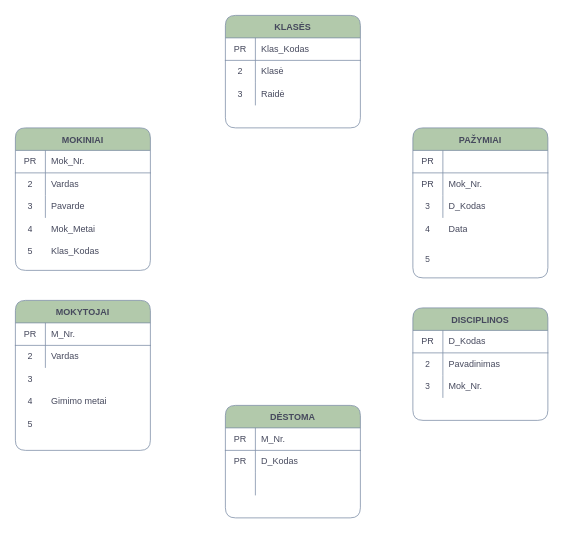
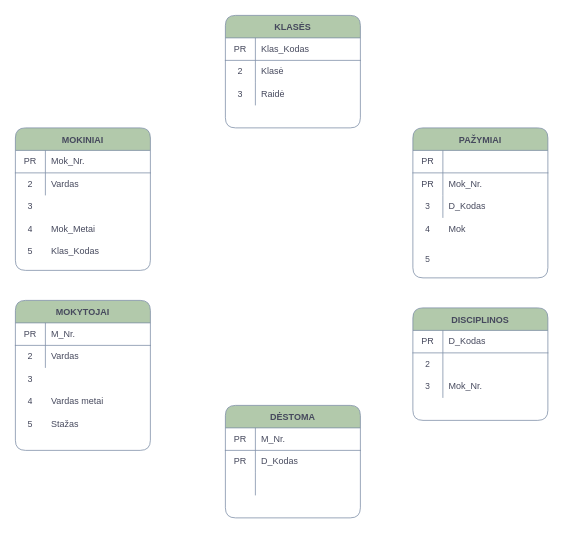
(98, 207) -> none
(459, 229) -> (456, 229)
(495, 364) -> none
(77, 402) -> (79, 402)
none -> (98, 424)
